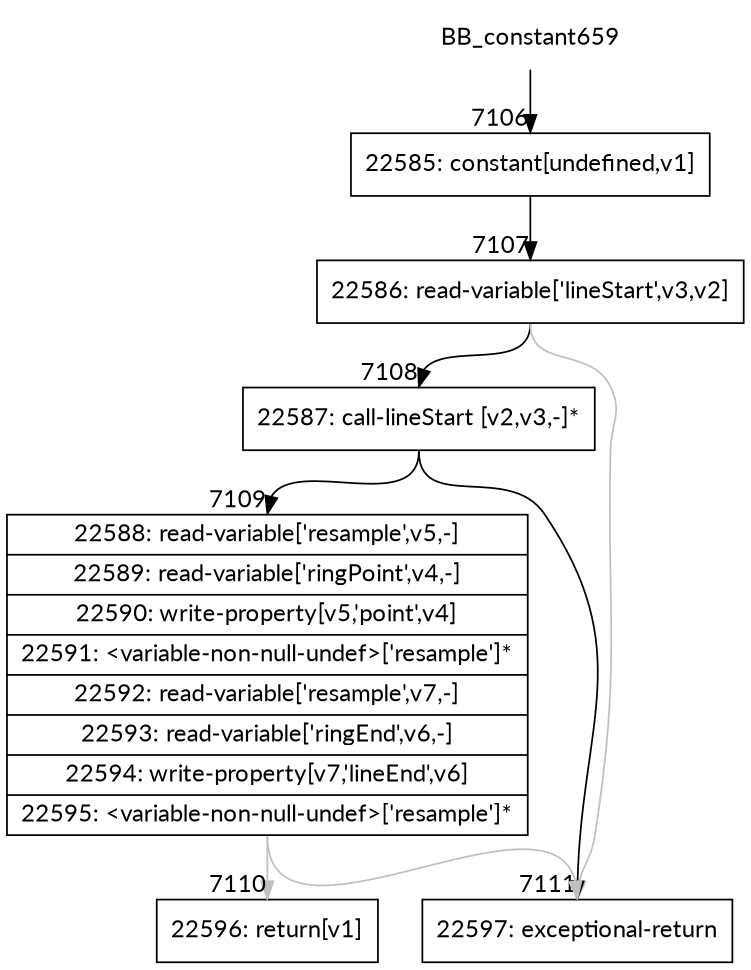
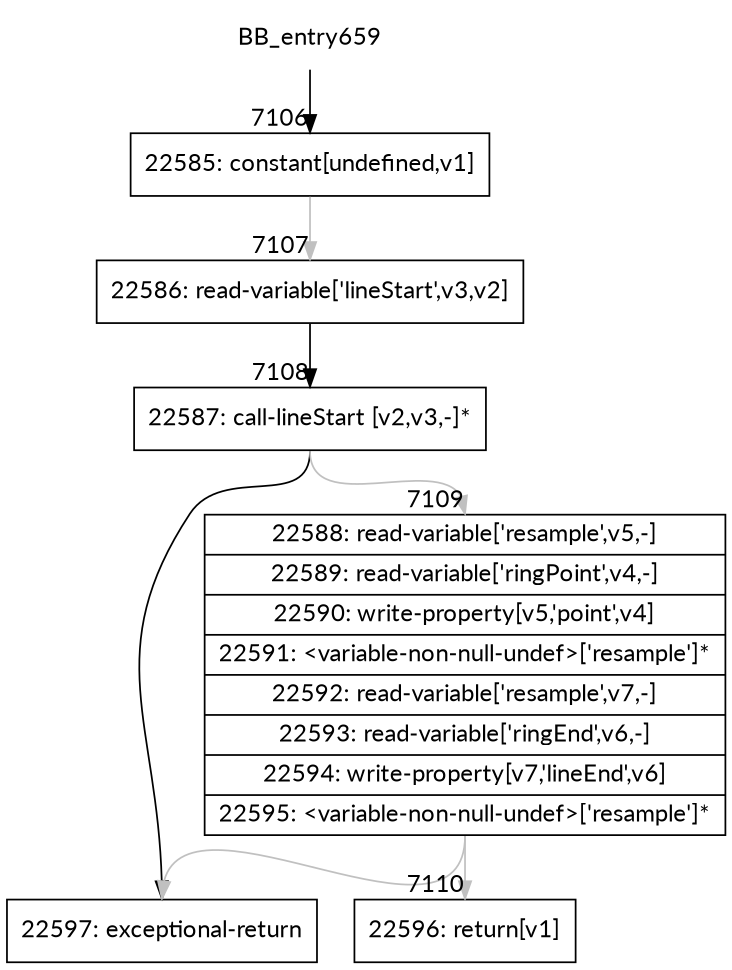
(530, 38) -> (310, 38)
(530, 219) -> (310, 219)
(352, 483) -> (379, 483)
(611, 581) -> none
